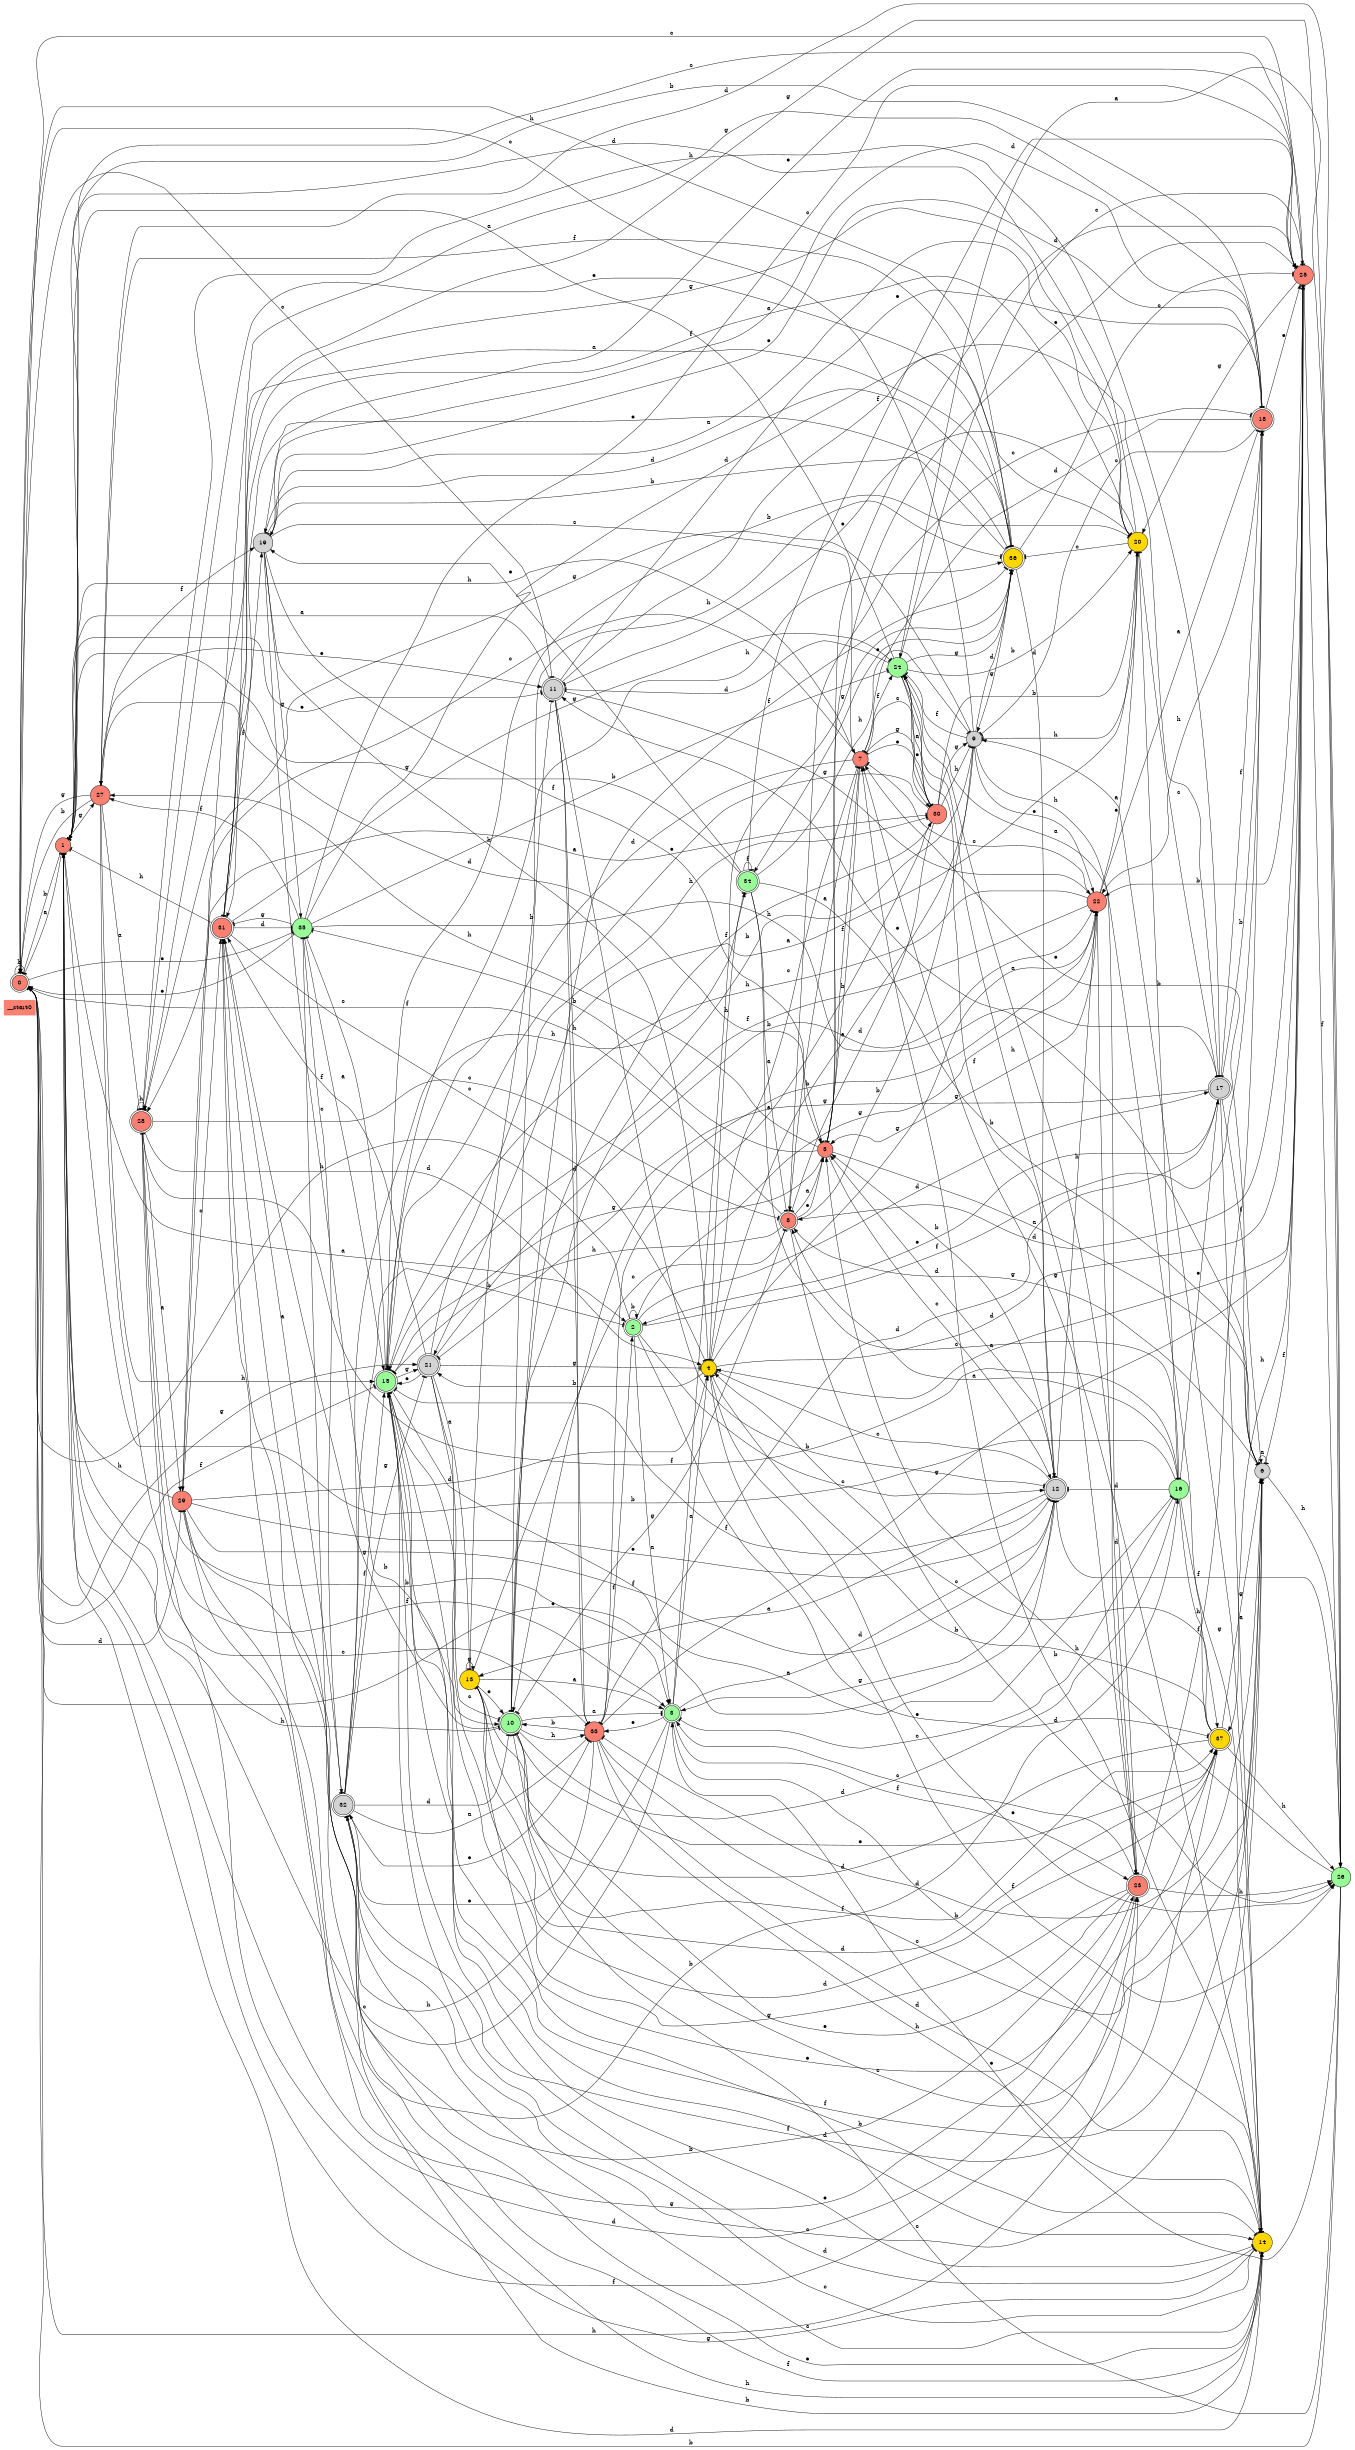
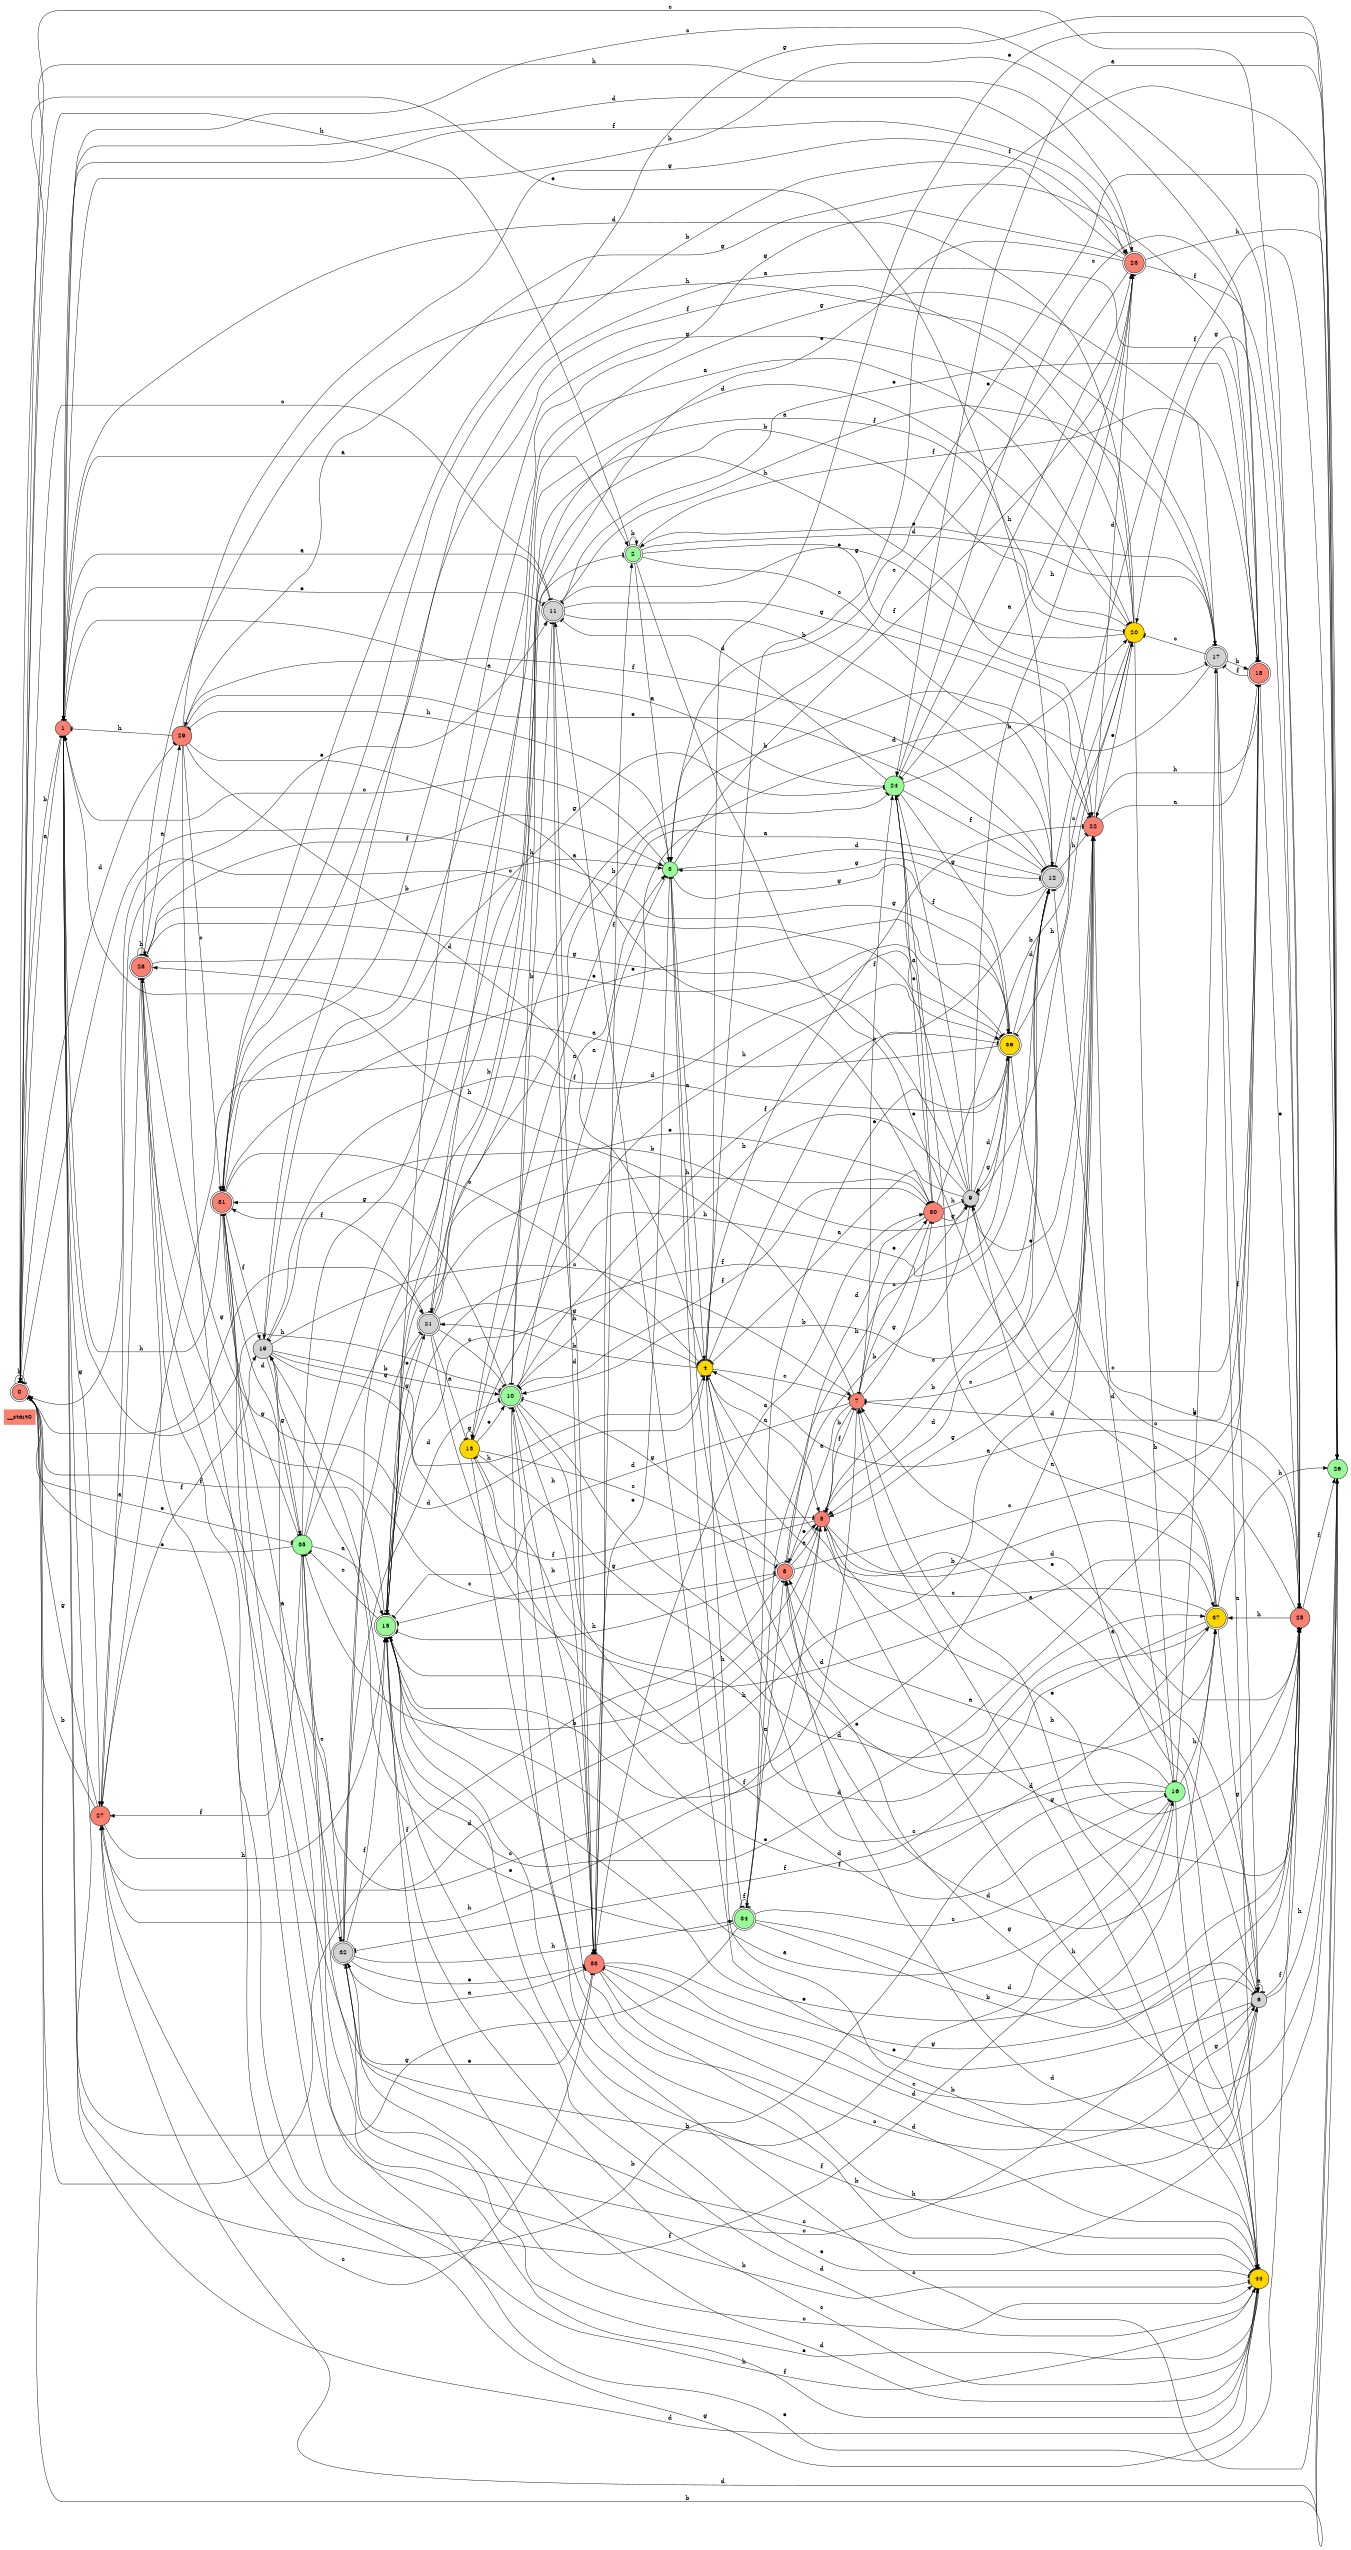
none -> (776, 1432)
(672, 1713) -> (670, 869)
(1262, 2242) -> (1259, 2279)
